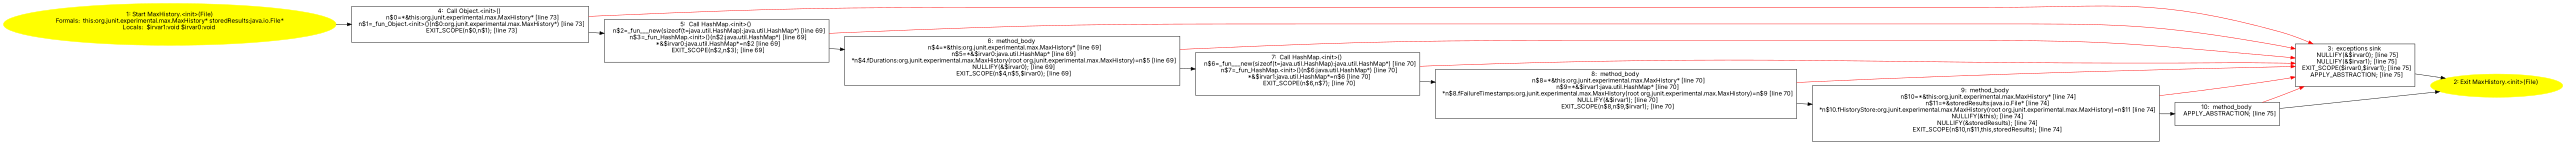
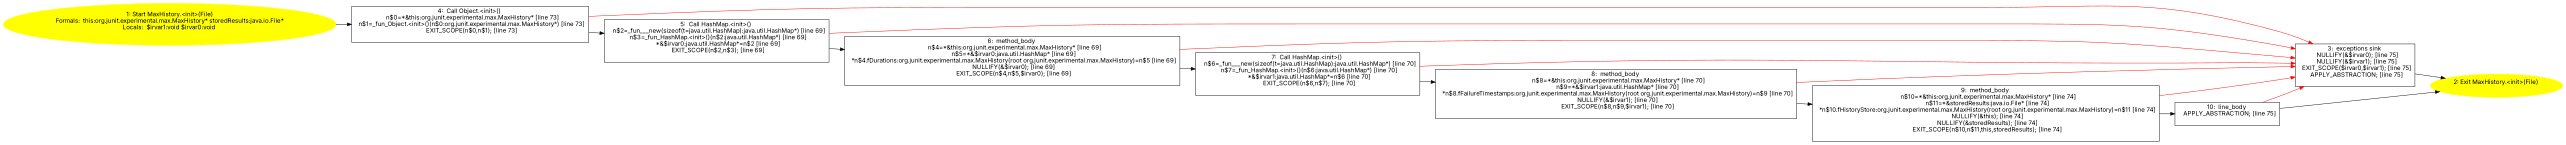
(2227, 114) -> (2227, 114)
